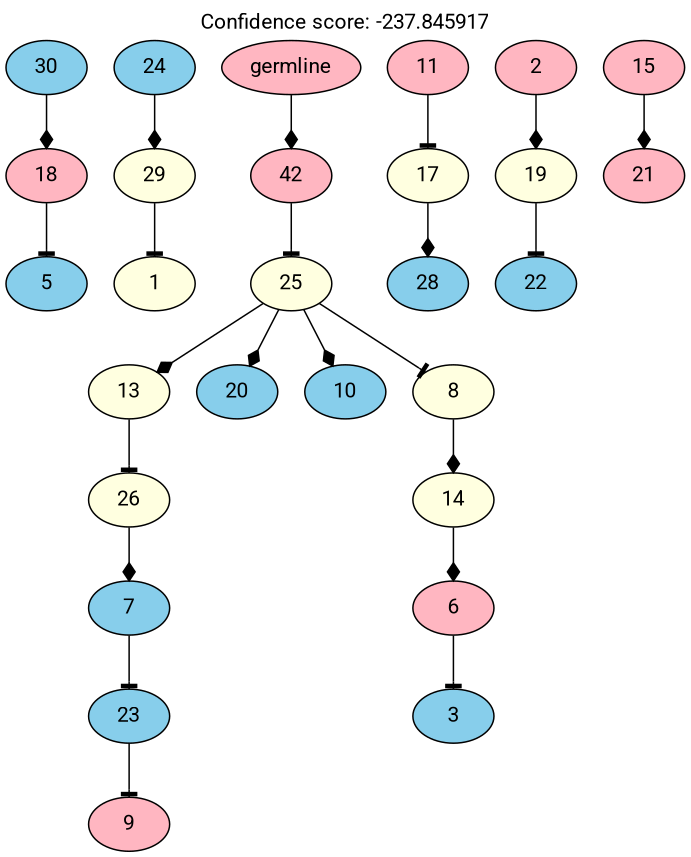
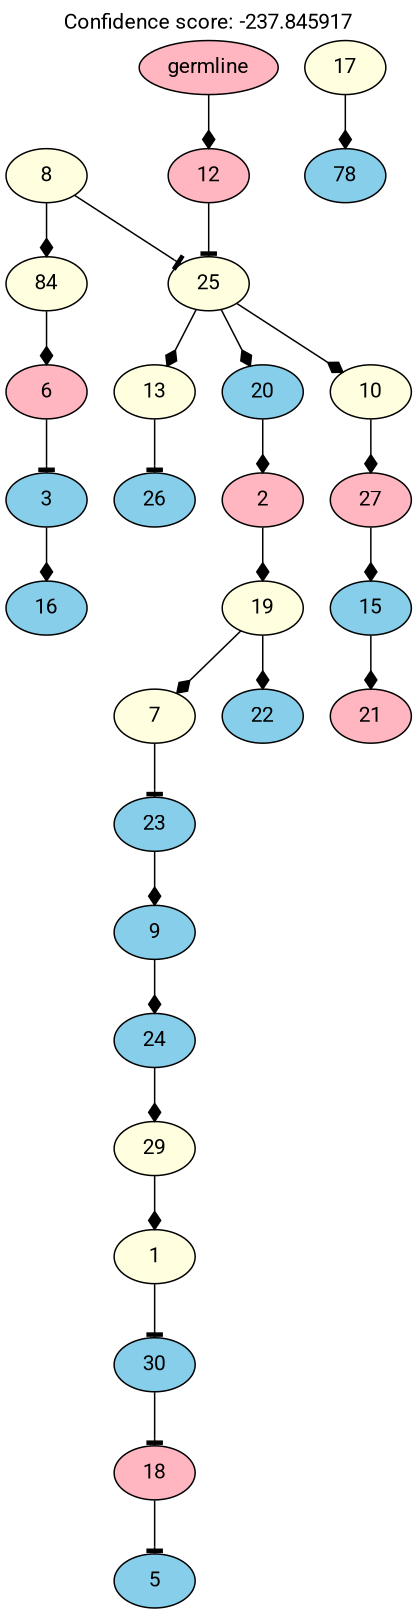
(428, 68) -> none
(644, 68) -> (371, 608)
(47, 113) -> (155, 1415)
(291, 176) -> (209, 176)
(155, 226) -> (155, 1194)
(536, 226) -> (263, 653)
(428, 284) -> (345, 176)
(369, 336) -> (125, 228)
(345, 392) -> (371, 392)
none -> (263, 437)
(129, 500) -> (155, 500)
none -> (371, 500)
(453, 500) -> (47, 284)
(129, 545) -> (215, 656)
none -> (47, 608)
(129, 608) -> (155, 716)
(129, 767) -> (155, 869)
(129, 824) -> (155, 932)
none -> (155, 978)
none -> (155, 1307)
